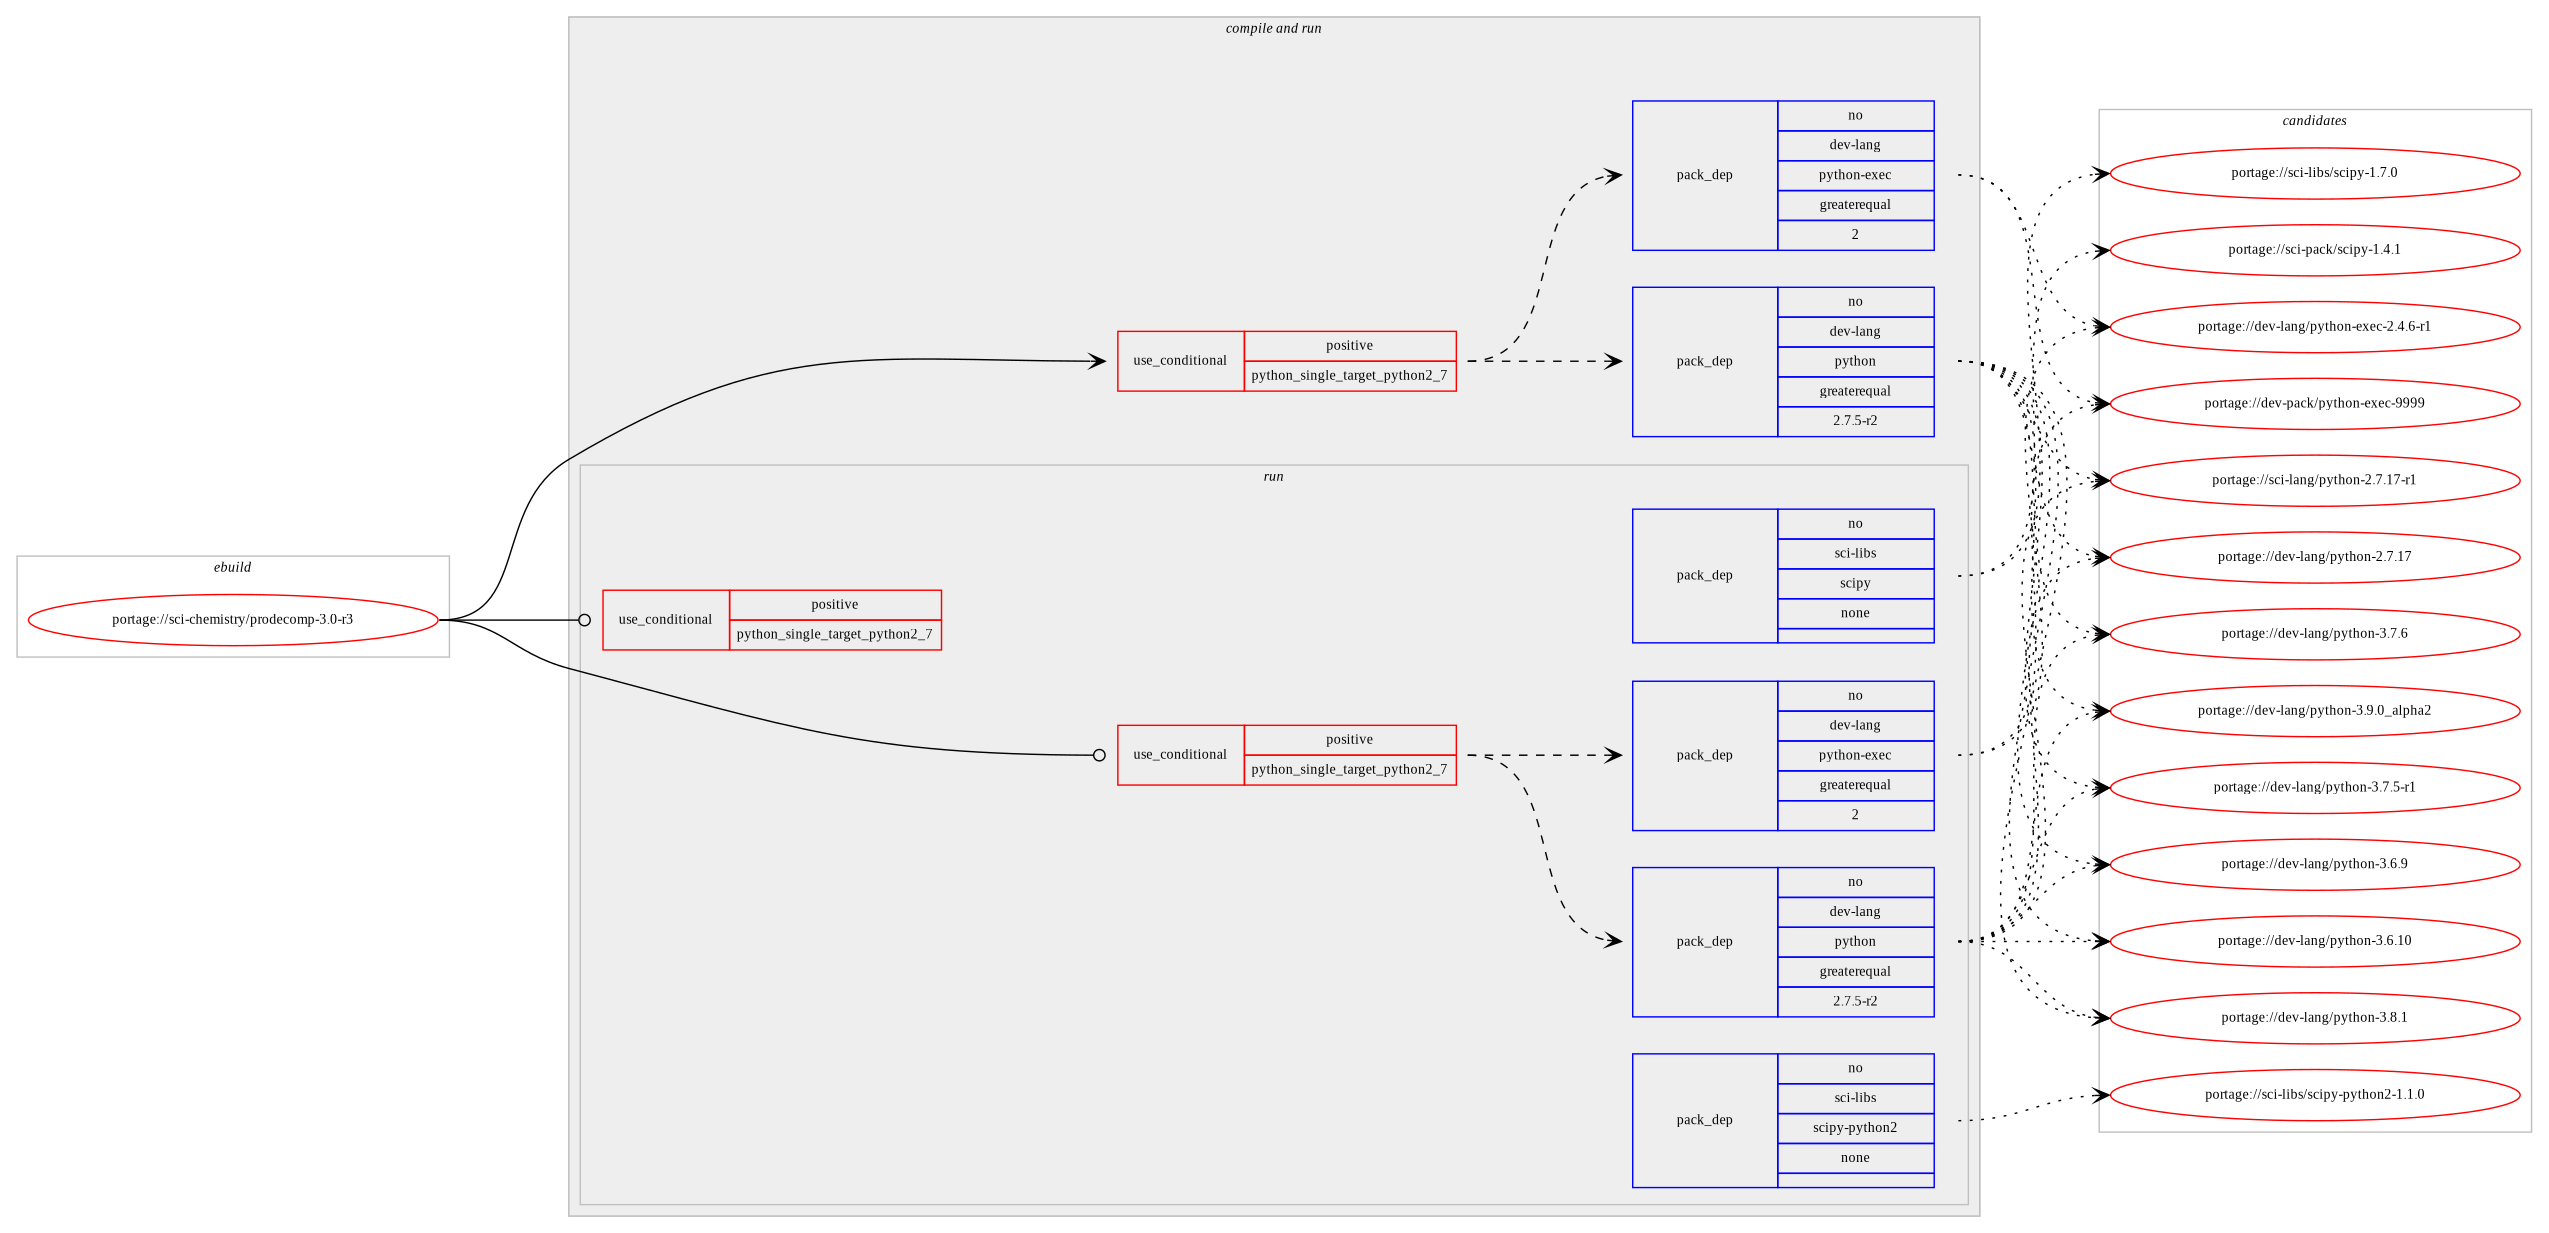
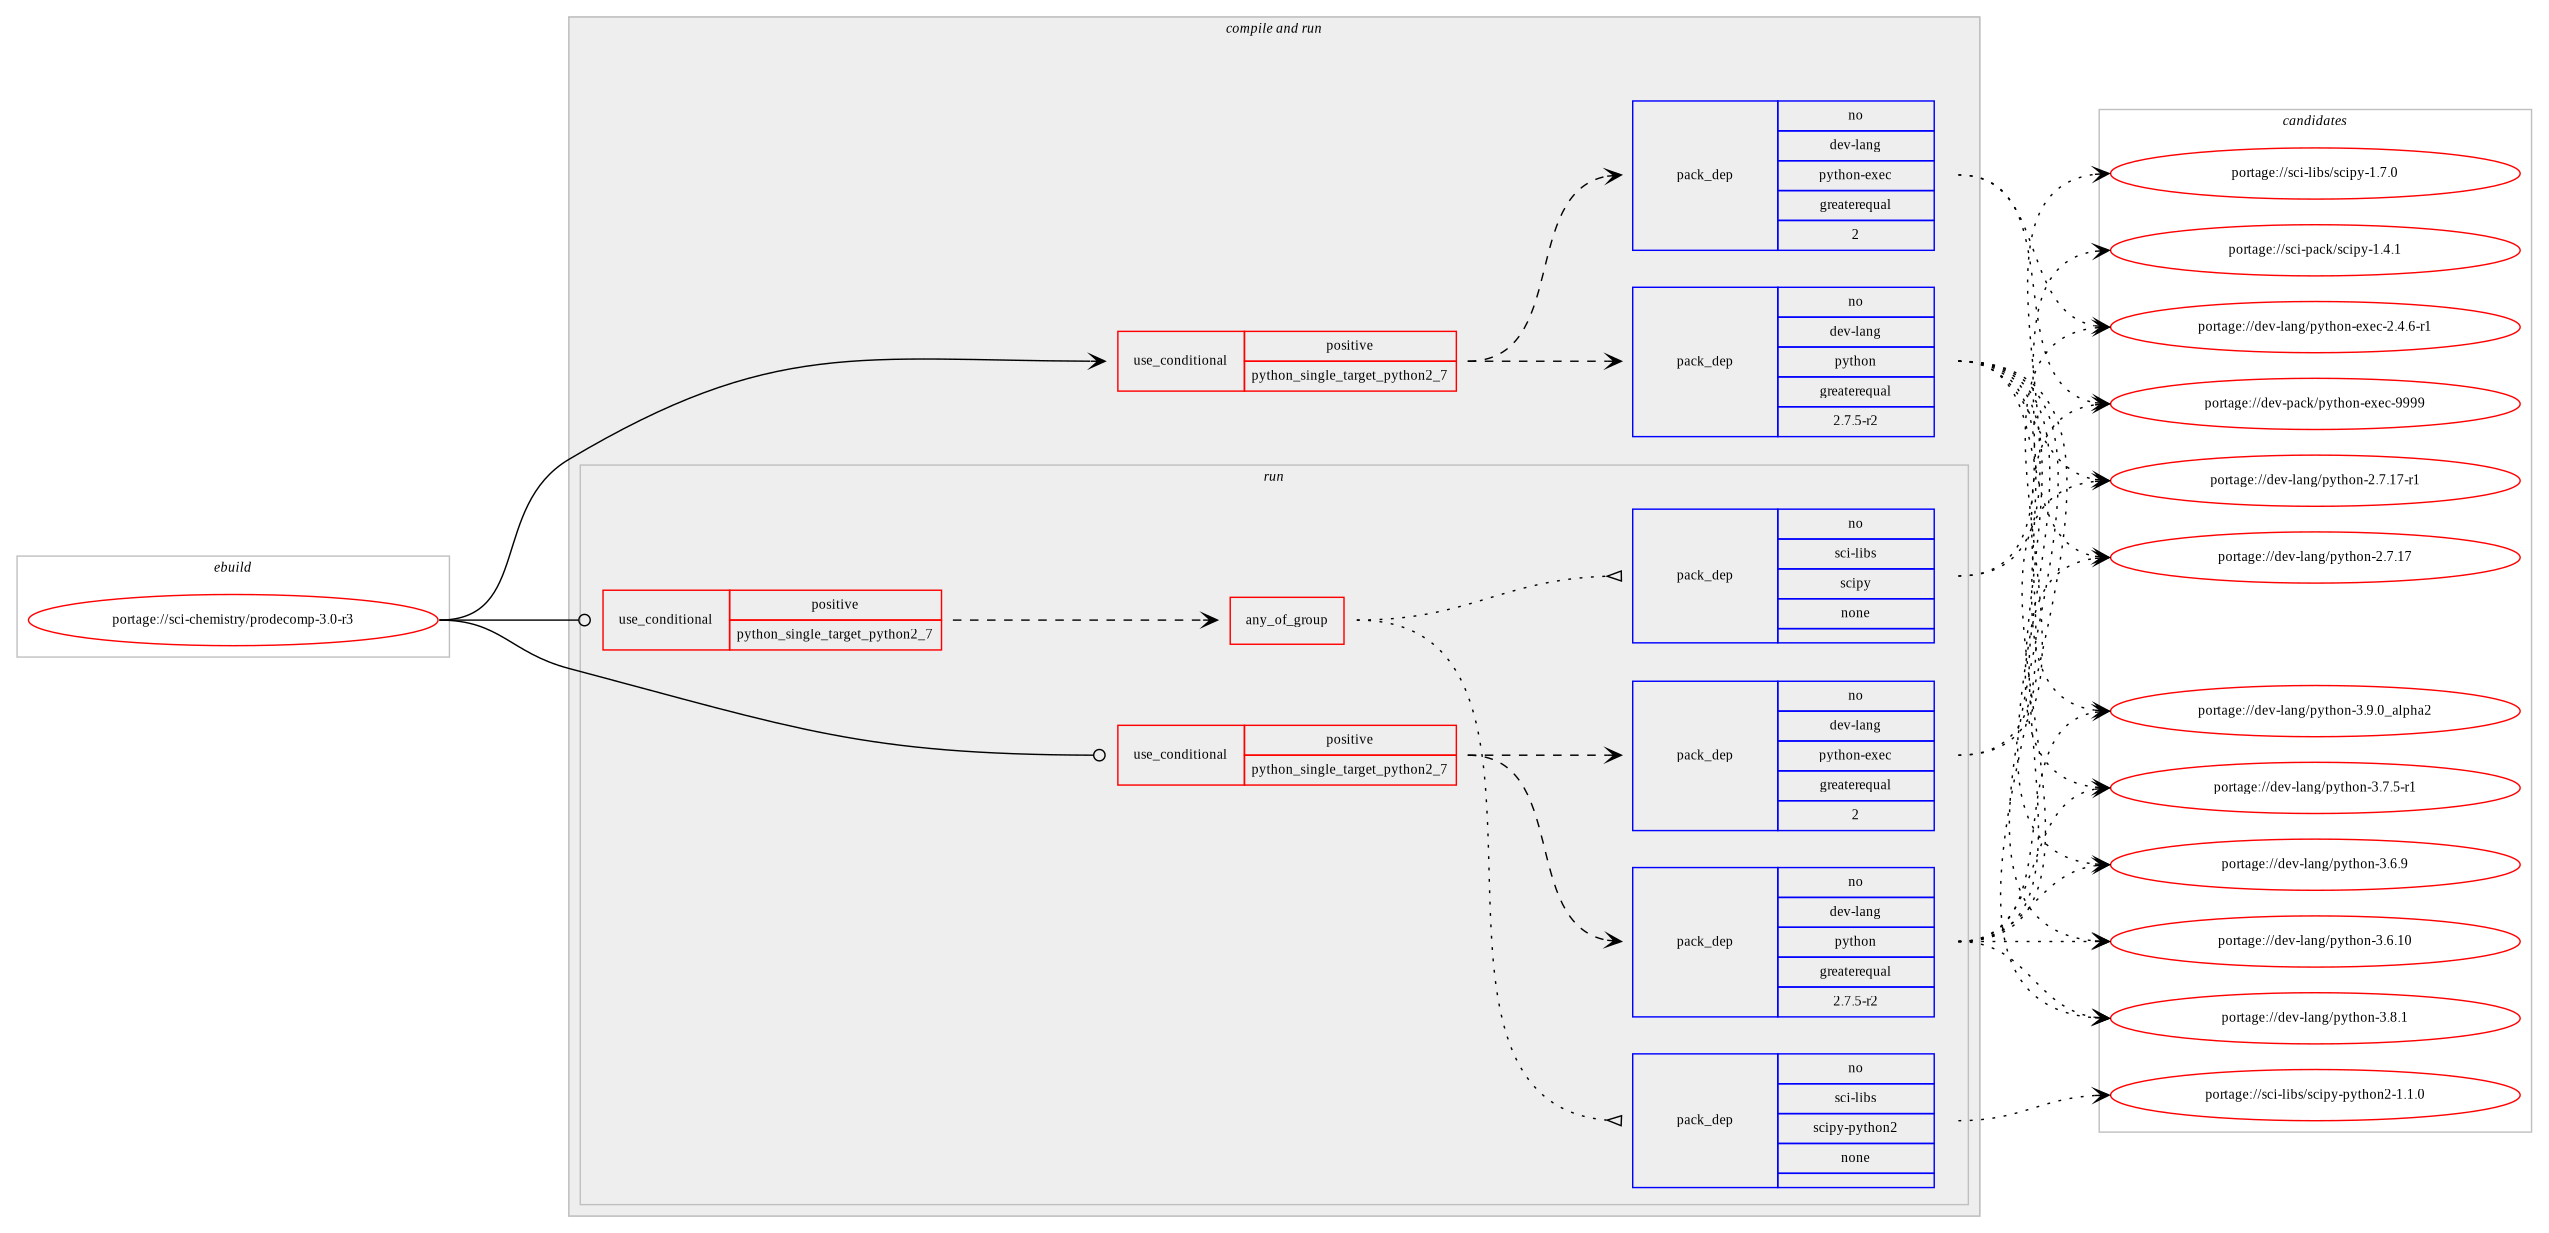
(2315, 481) -> (2315, 481)
none -> (1287, 620)
(2315, 634) -> none
